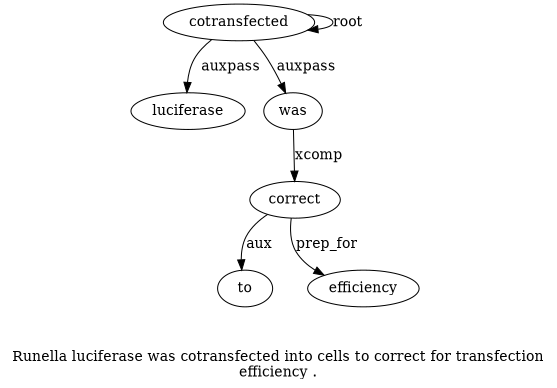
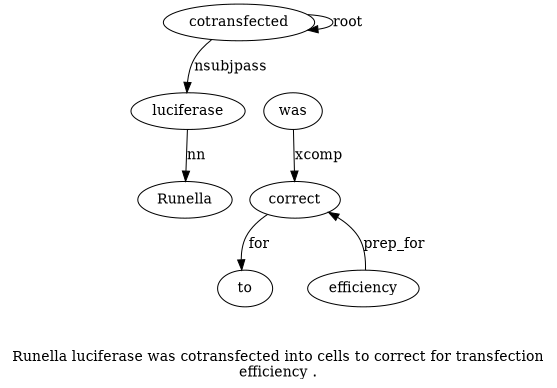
(269, 61) -> none
(231, 67) -> (231, 67)
none -> (185, 200)
(259, 244) -> (259, 244)
(294, 248) -> (360, 239)
